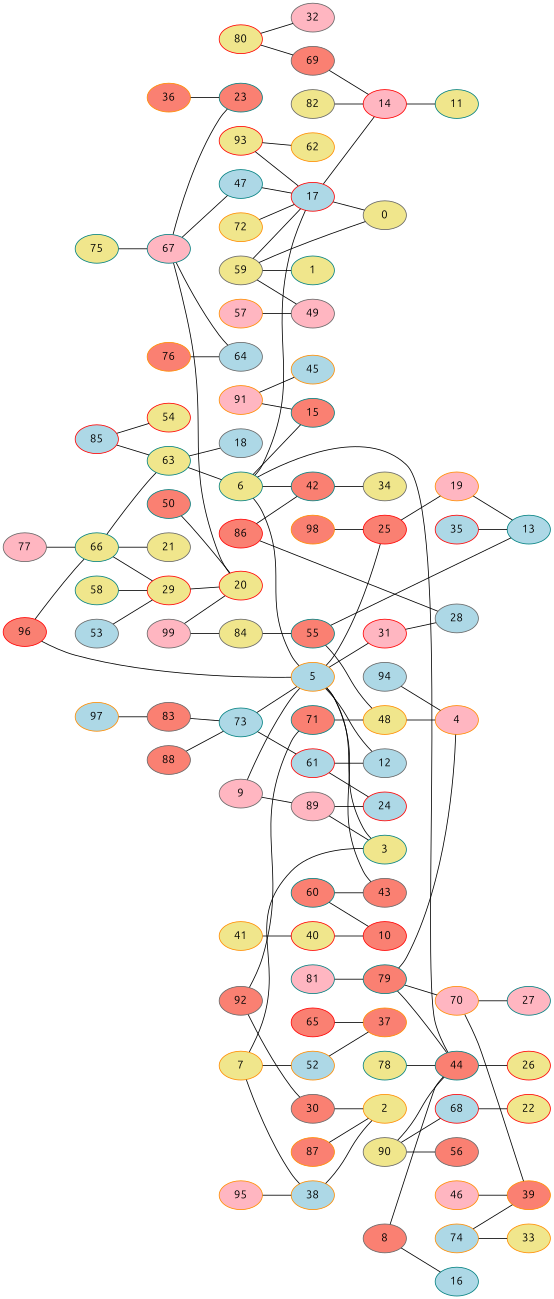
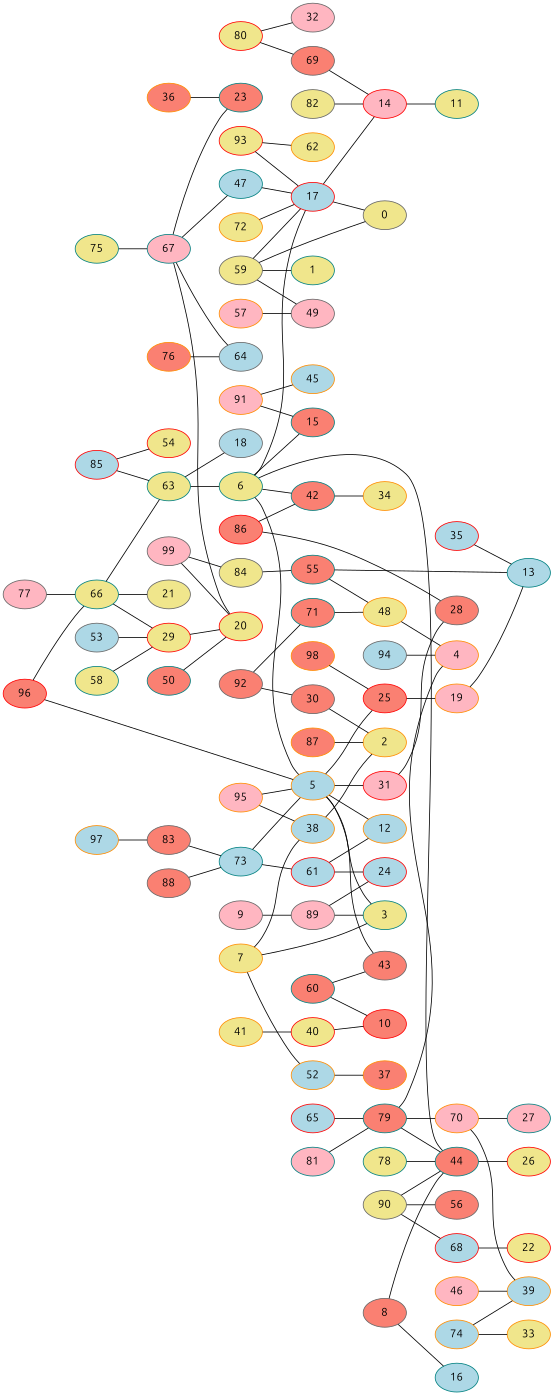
(385, 486) -> (385, 496)
(457, 618) -> (457, 610)
(270, 732) -> (277, 792)
(385, 763) -> (385, 829)
(313, 1022) -> (313, 1118)
(349, 1022) -> (349, 1118)
(529, 1195) -> (529, 1291)
